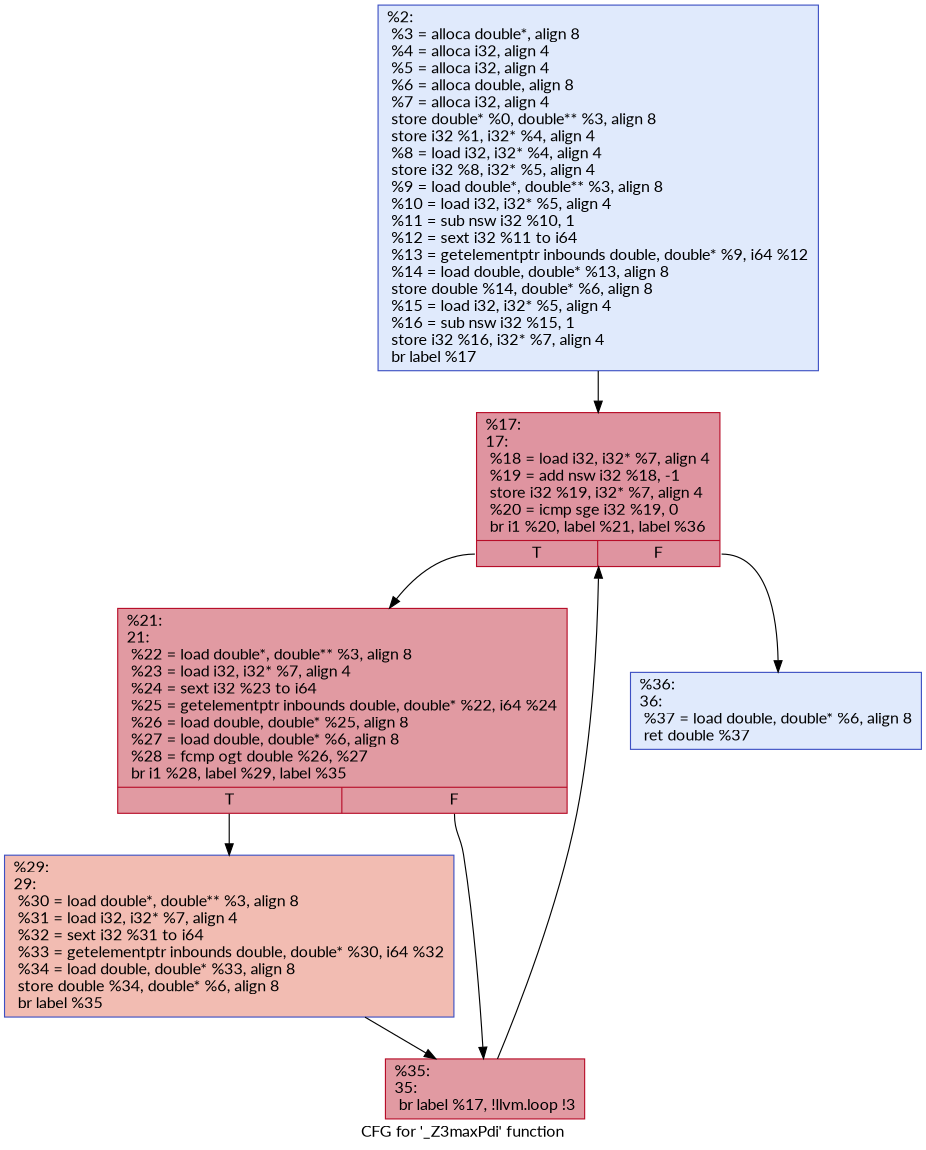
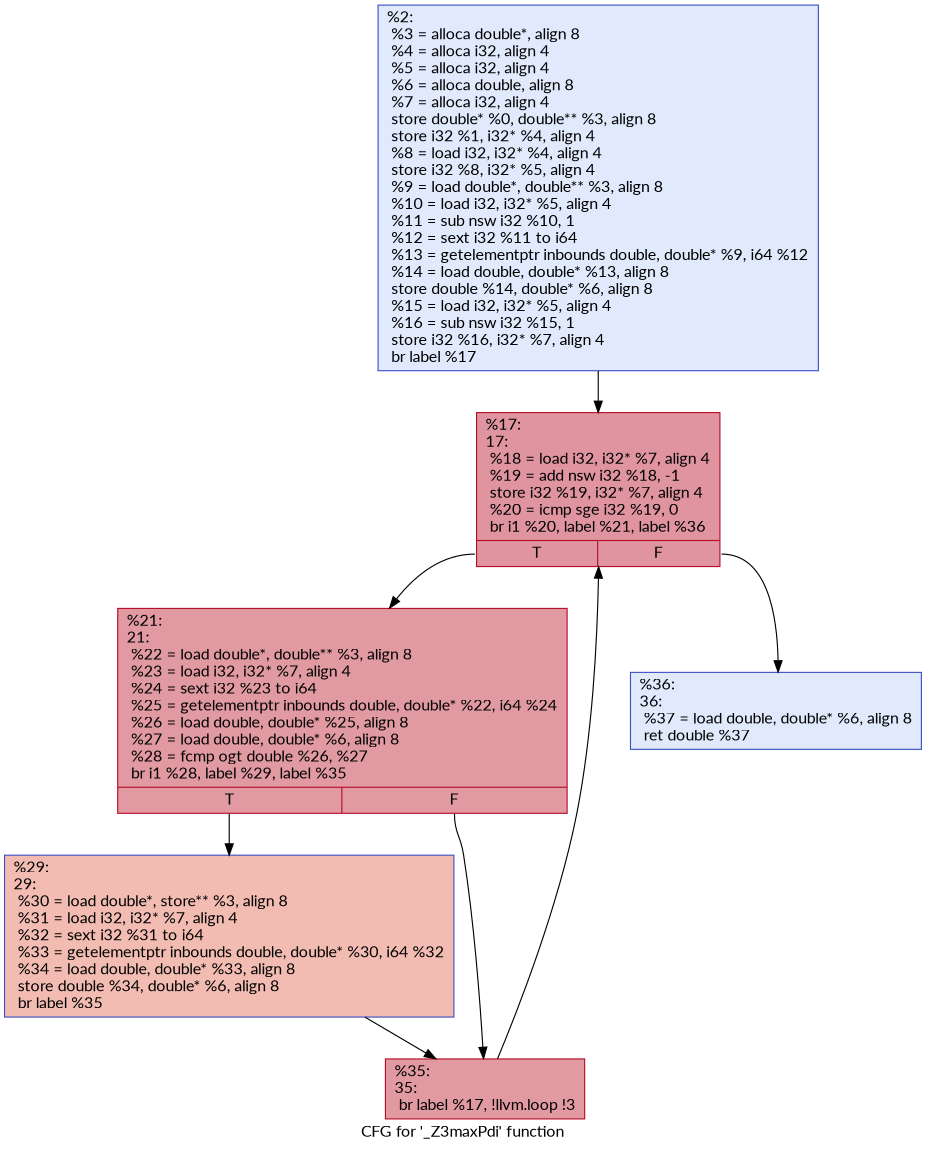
(157, 902) -> (151, 902)
